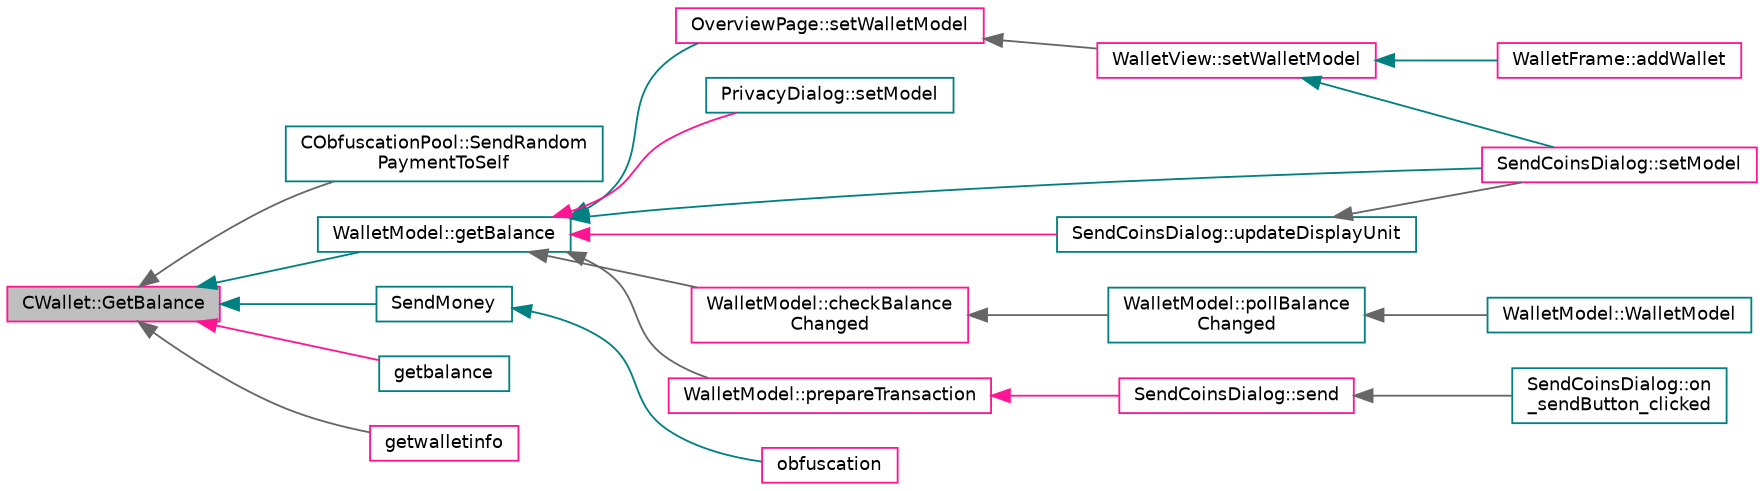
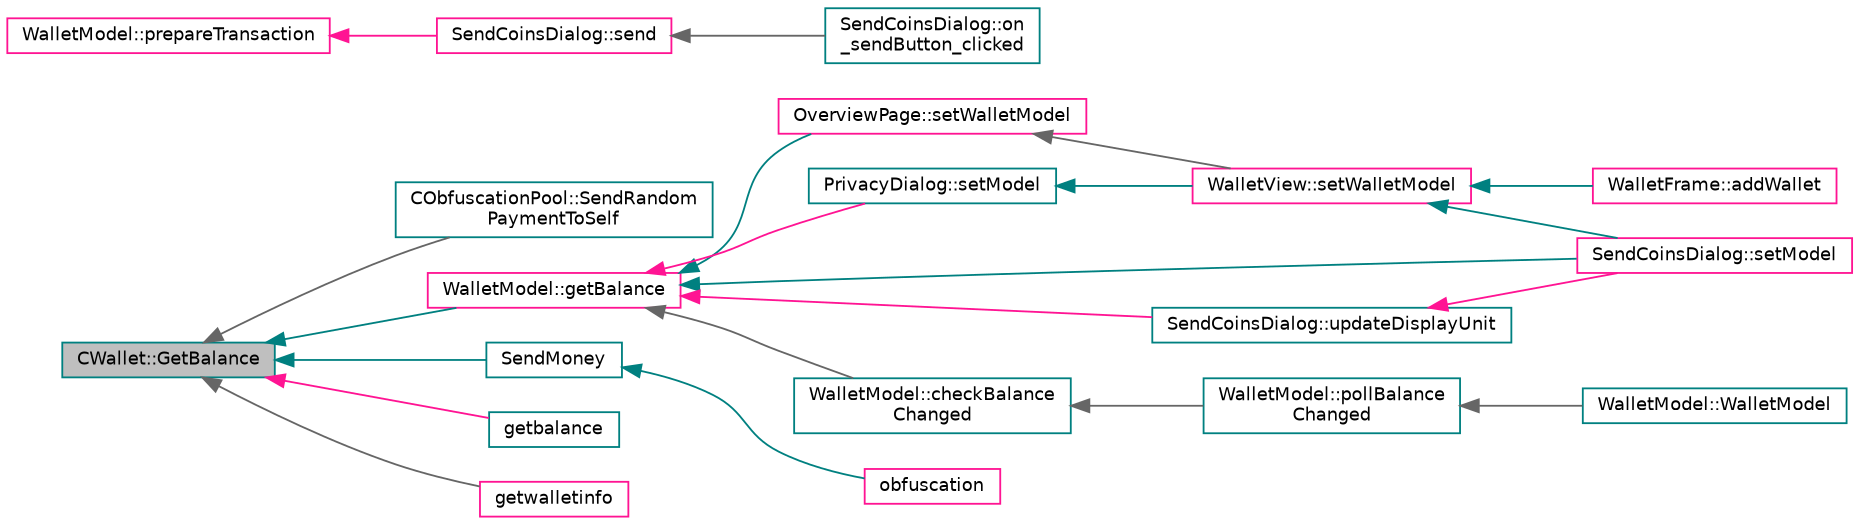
none -> (1134, 186)
(1437, 198) -> (1532, 289)
(444, 234) -> (554, 290)
(114, 304) -> (169, 360)
(830, 315) -> (932, 406)
(640, 325) -> none
